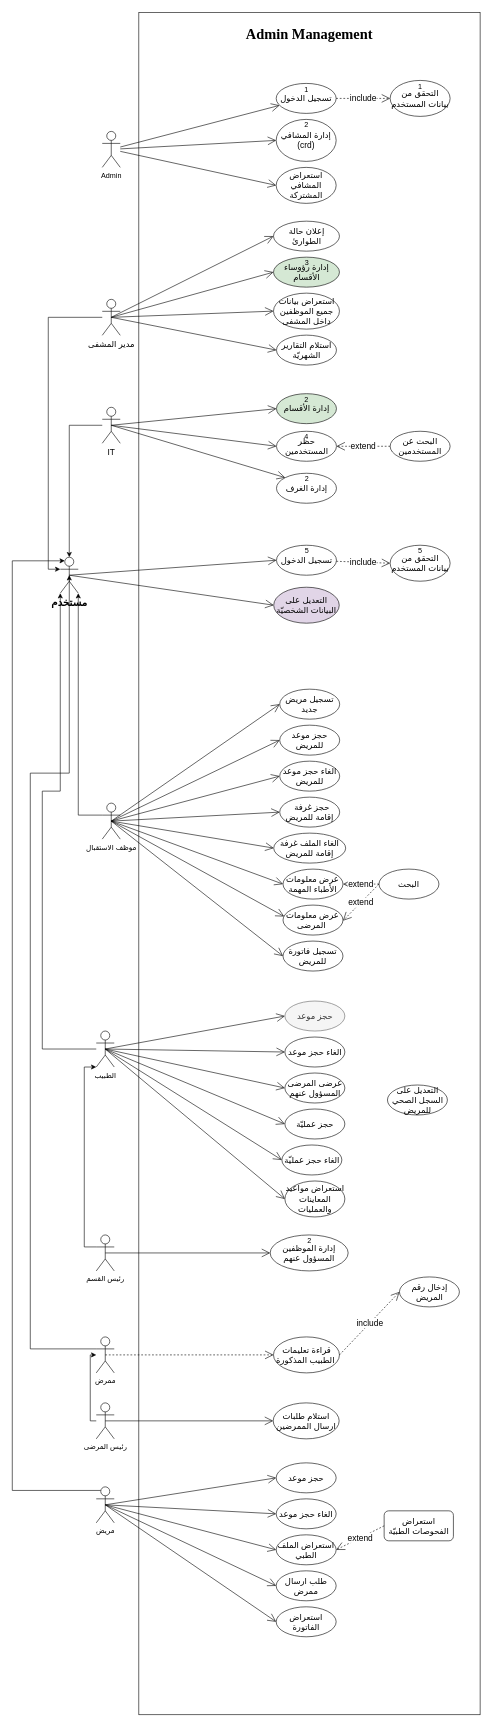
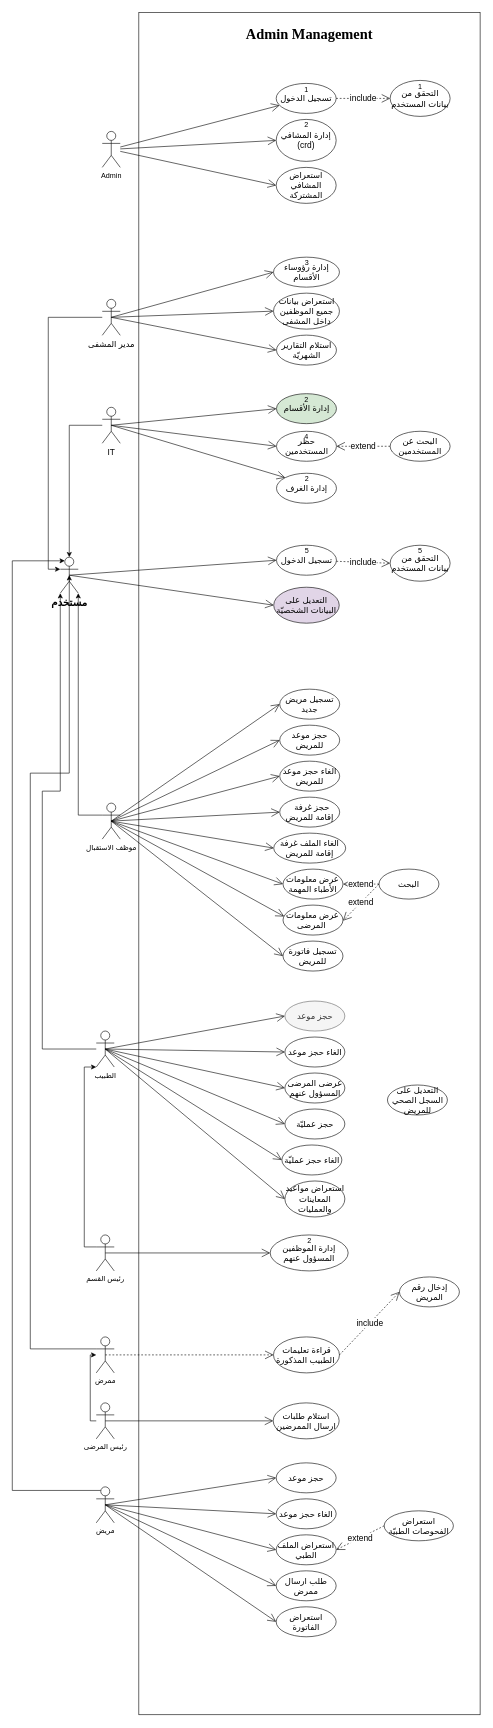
(307, 236) -> none
(307, 272) -> (307, 272)
(197, 274) -> none
(419, 1526) -> (419, 1526)
